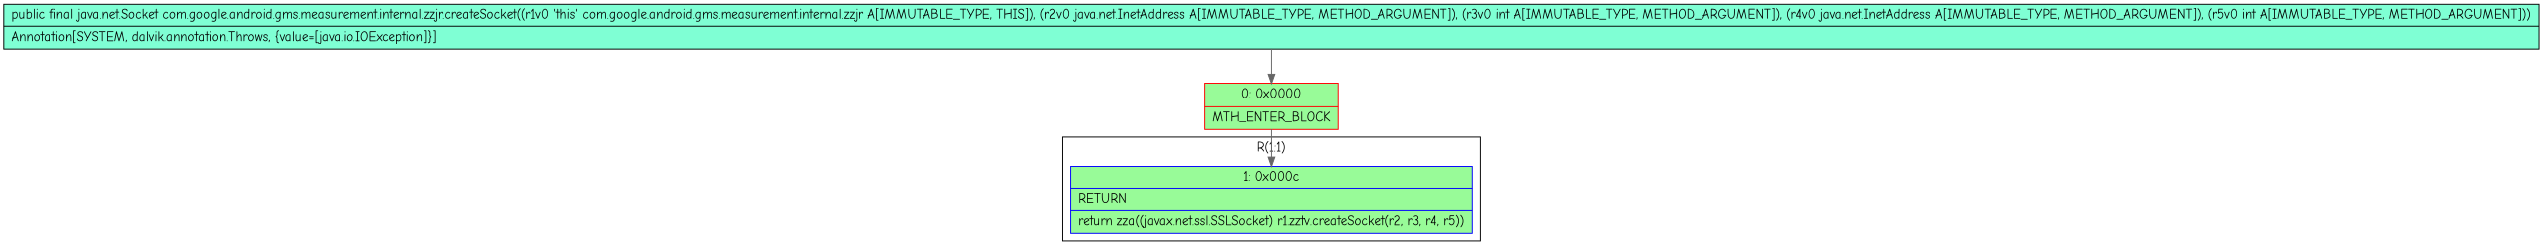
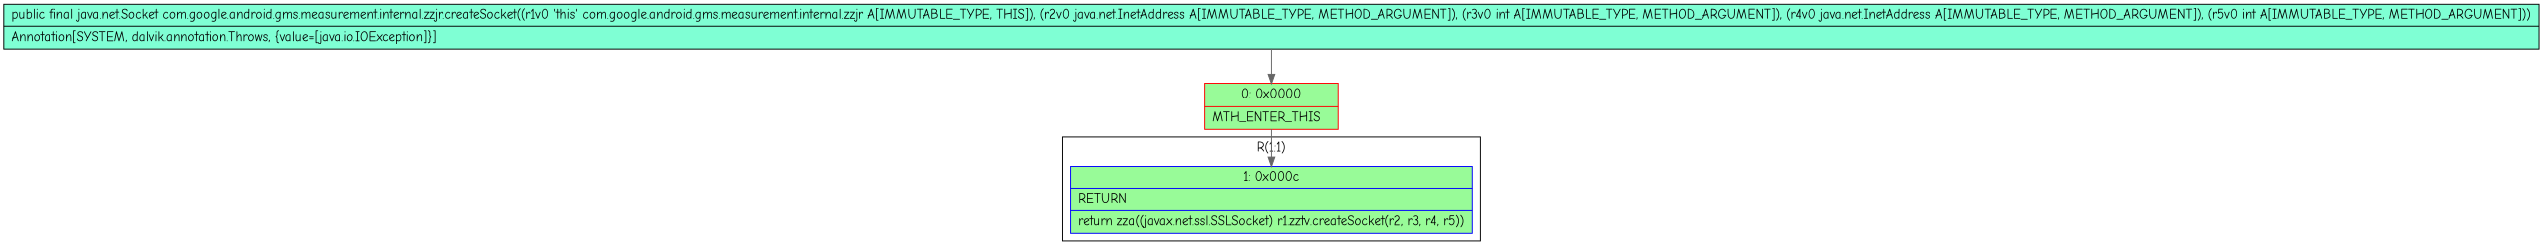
(1271, 117) -> (1267, 117)
